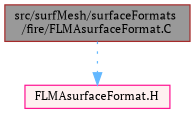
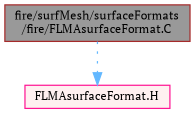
(97, 23) -> (97, 23)
